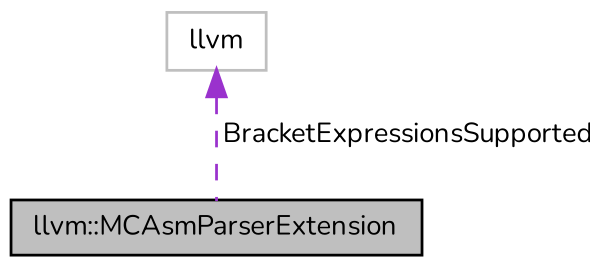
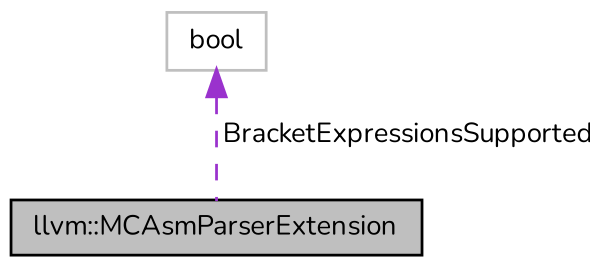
(217, 41) -> (217, 41)
